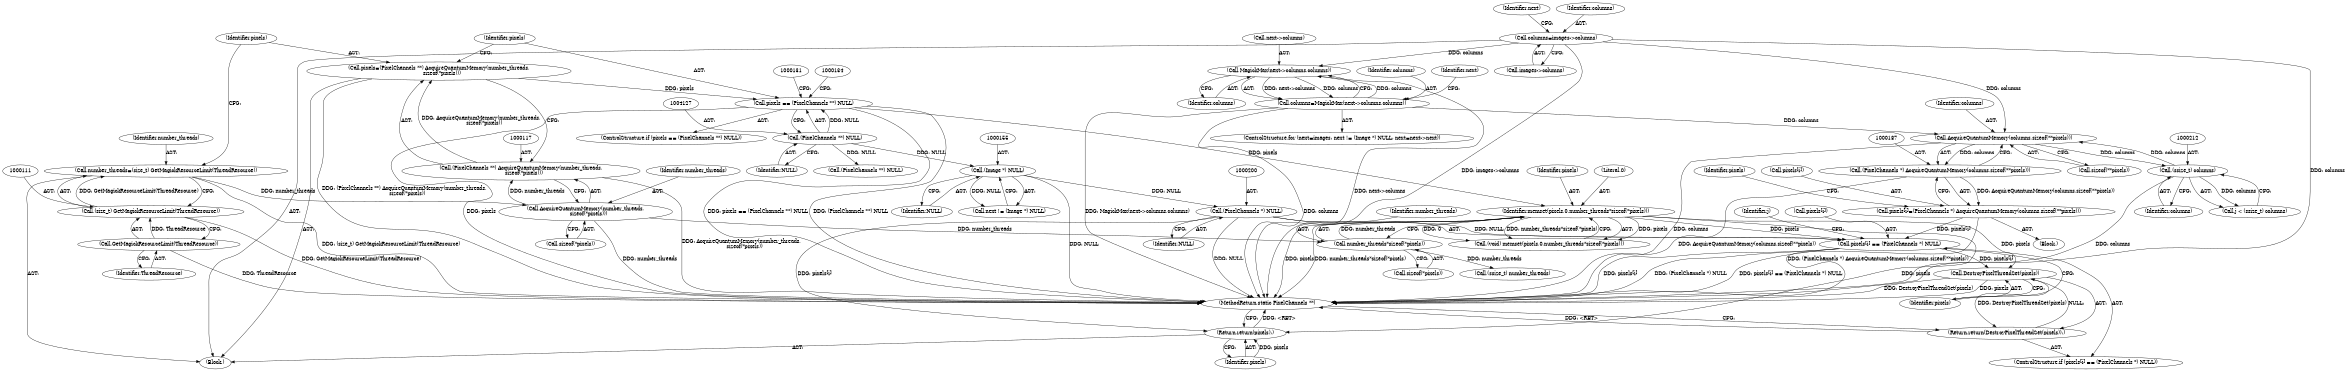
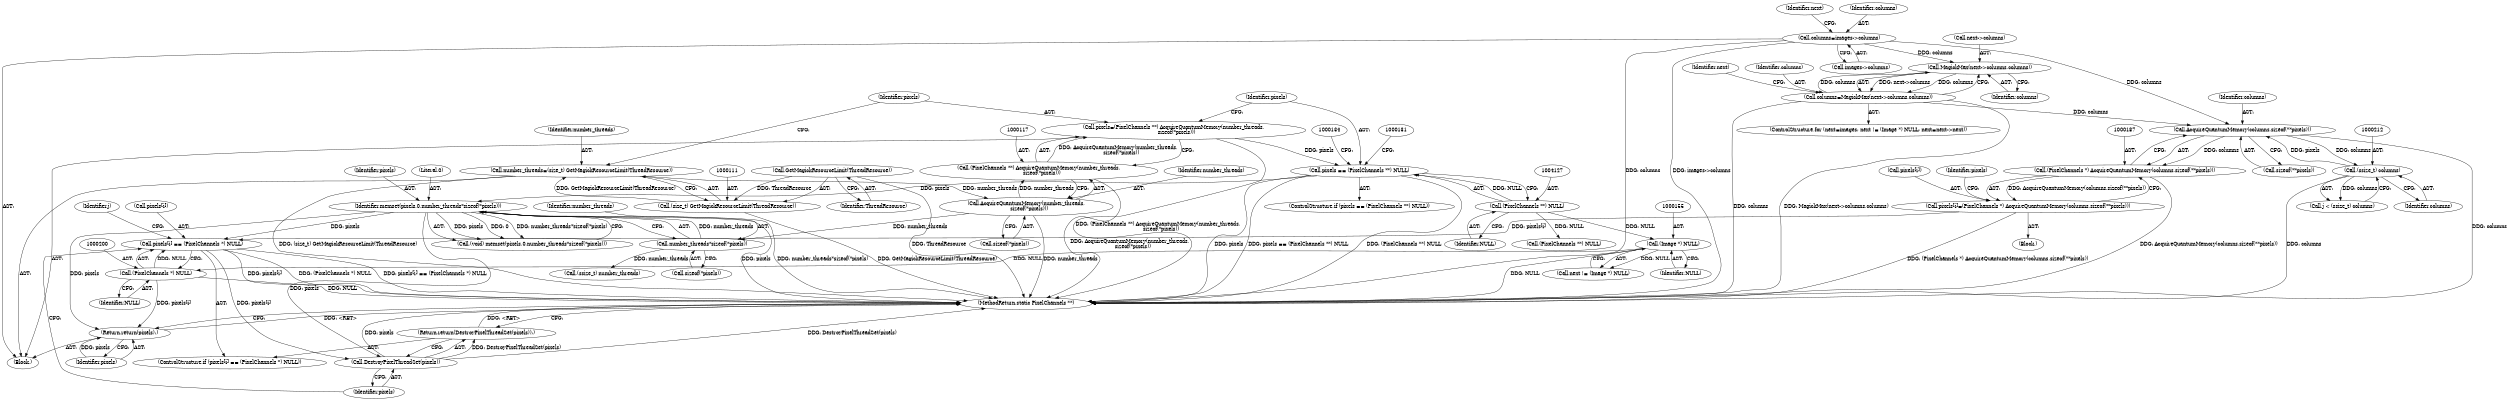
(1410, 148) -> none
(2168, 153) -> (2305, 151)
(203, 223) -> none
none -> (189, 260)
(2077, 304) -> (438, 348)
